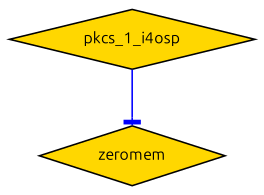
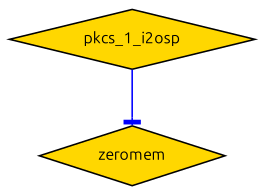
(132, 39) -> (132, 39)
